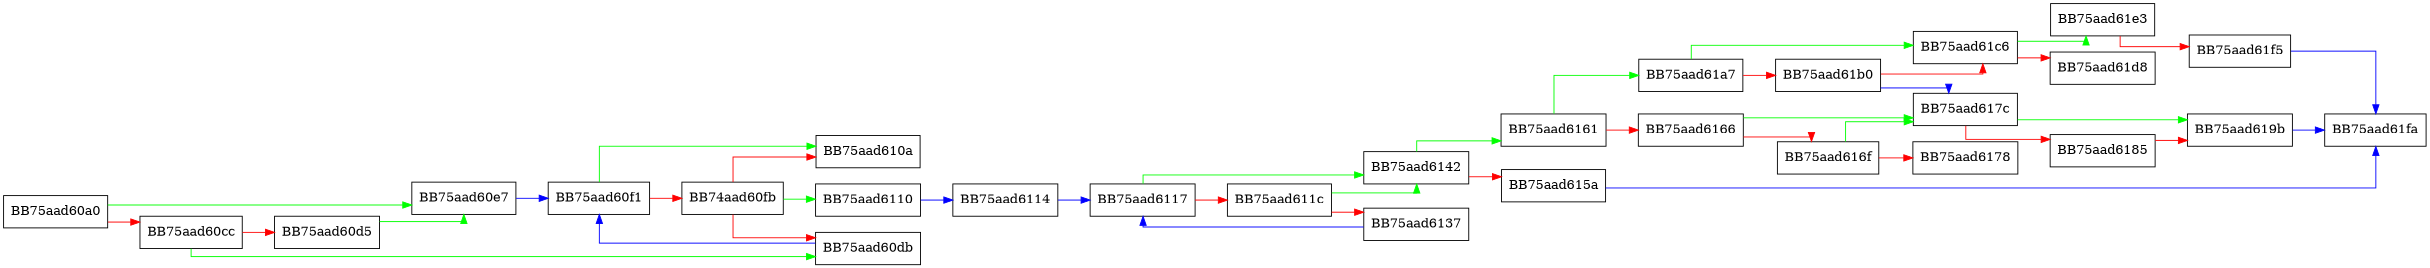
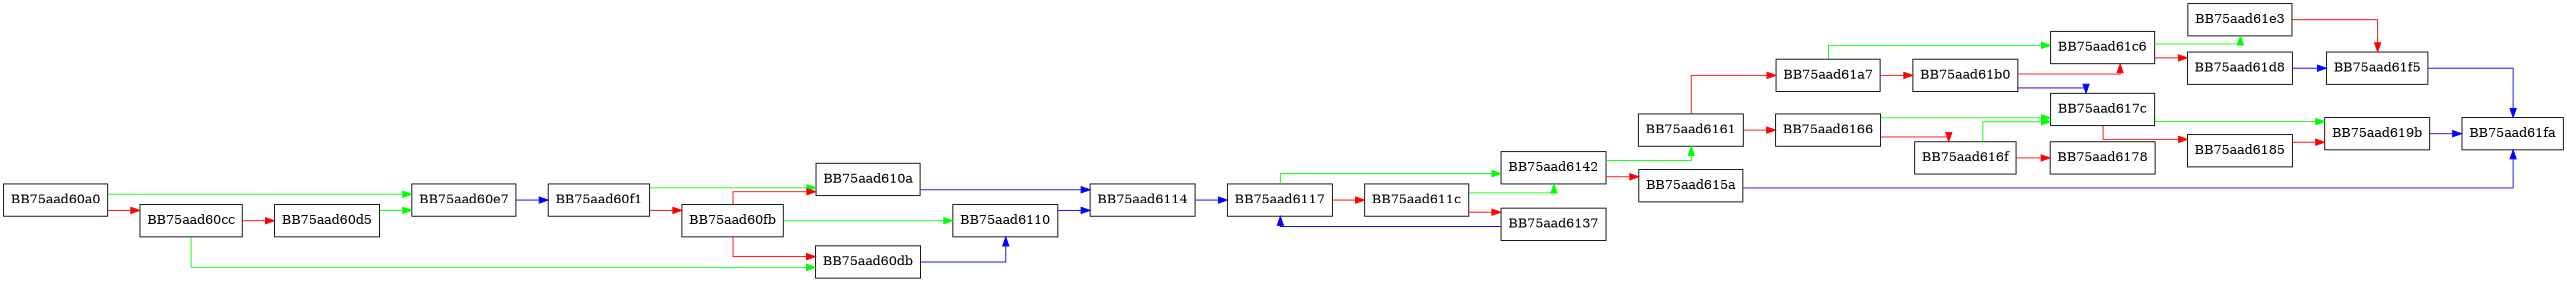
none -> (2305, 68)
(1573, 75) -> (1710, 75)
none -> (1001, 190)
(733, 198) -> (733, 221)
(697, 243) -> (971, 262)
